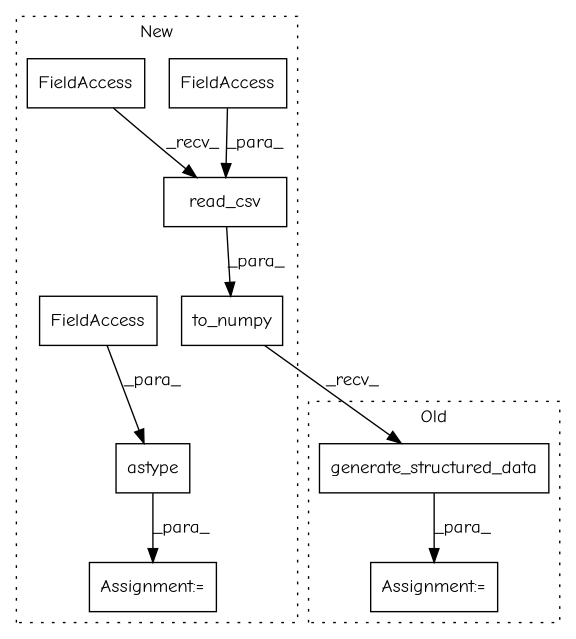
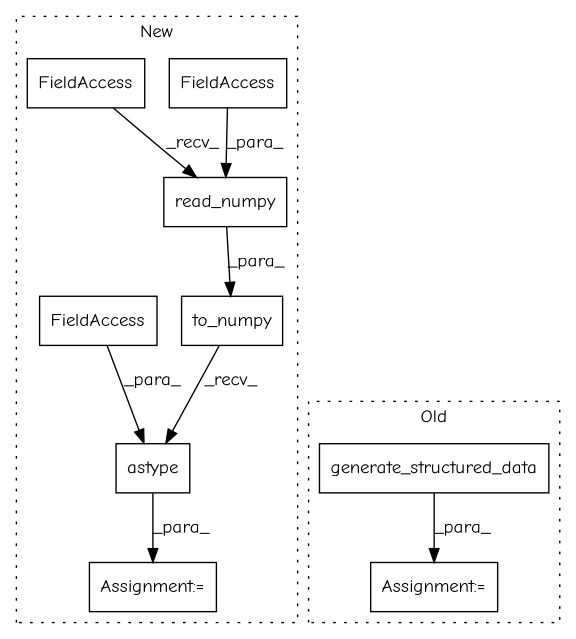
(225, 202) -> (225, 202)
(327, 390) -> (196, 388)
